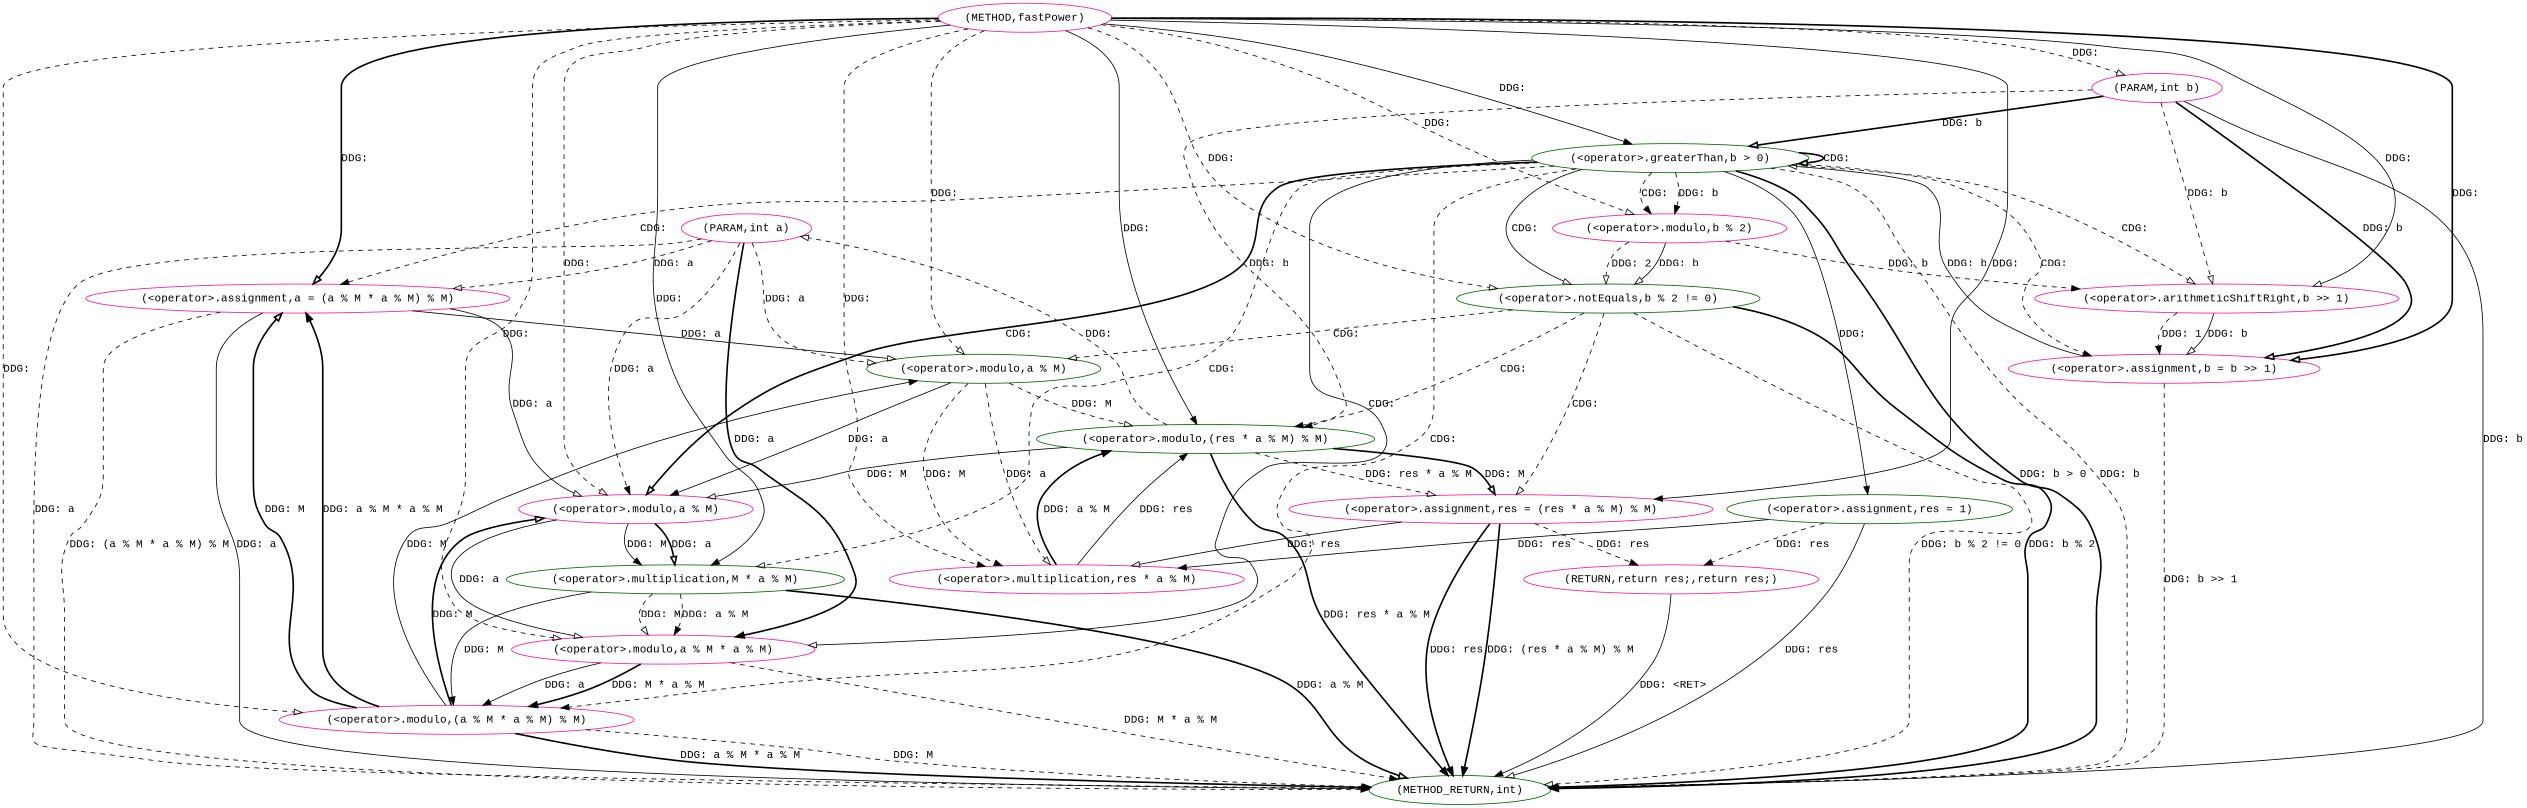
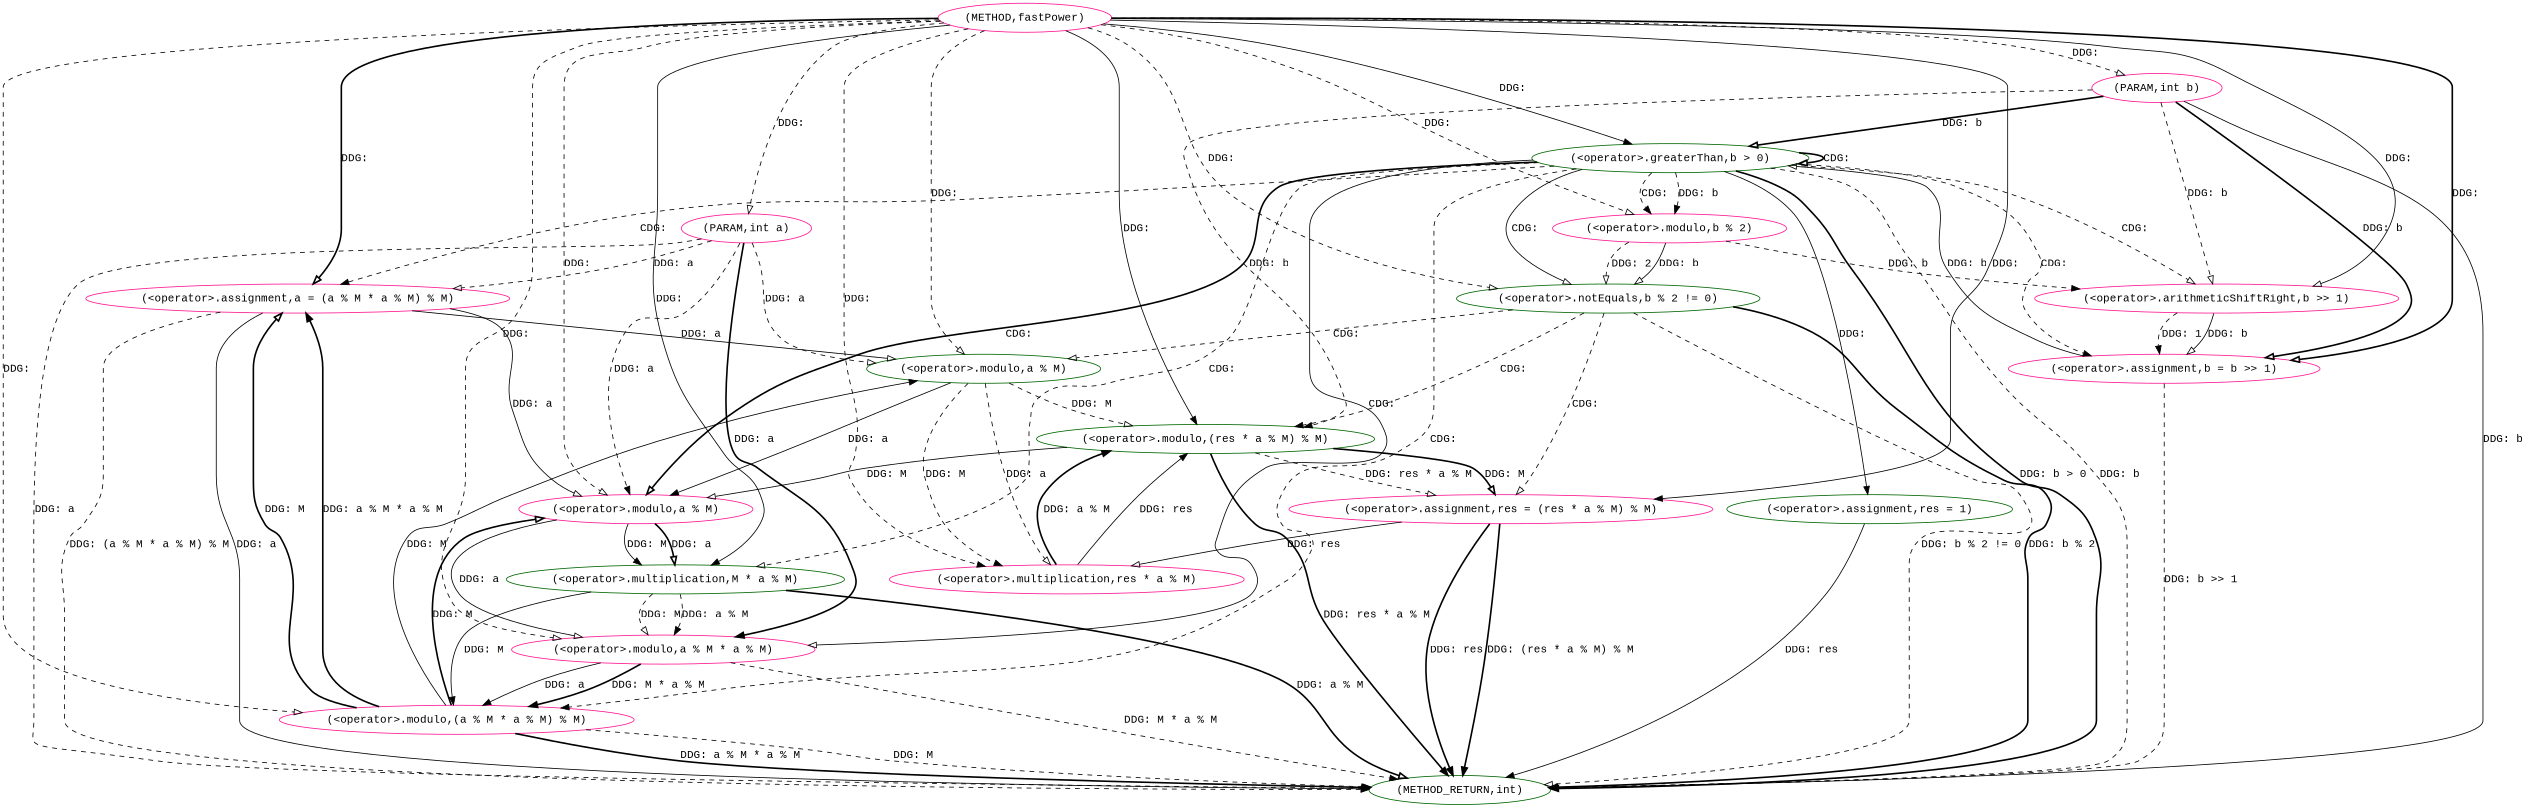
(1009, 297) -> (808, 71)
(1492, 540) -> none
(1671, 579) -> none
(1718, 686) -> (1718, 686)
